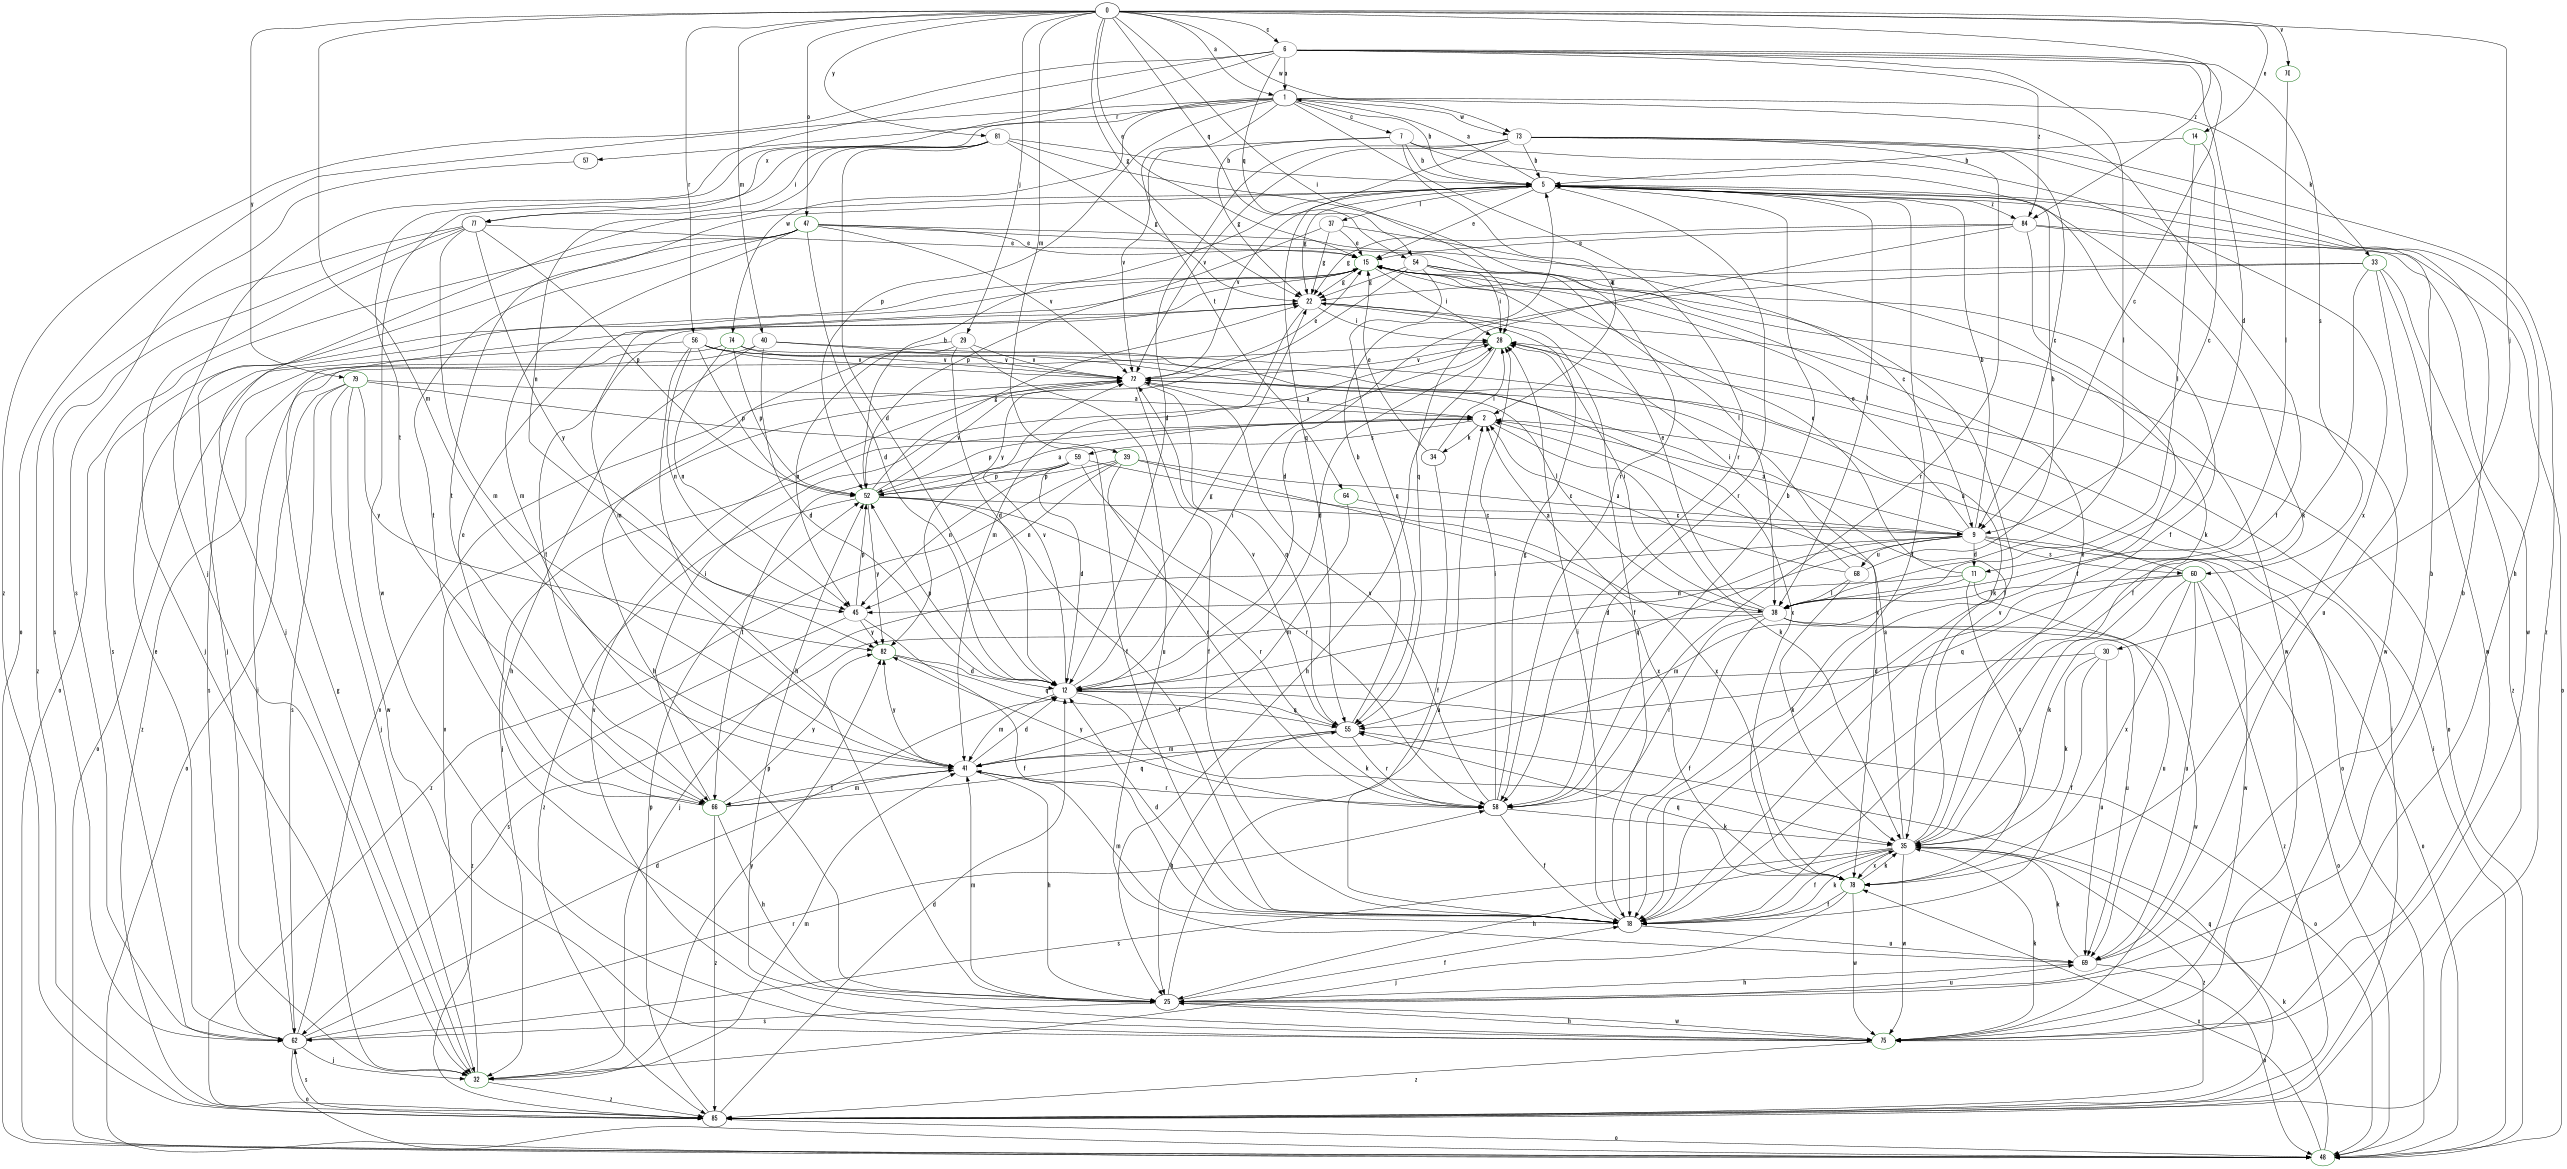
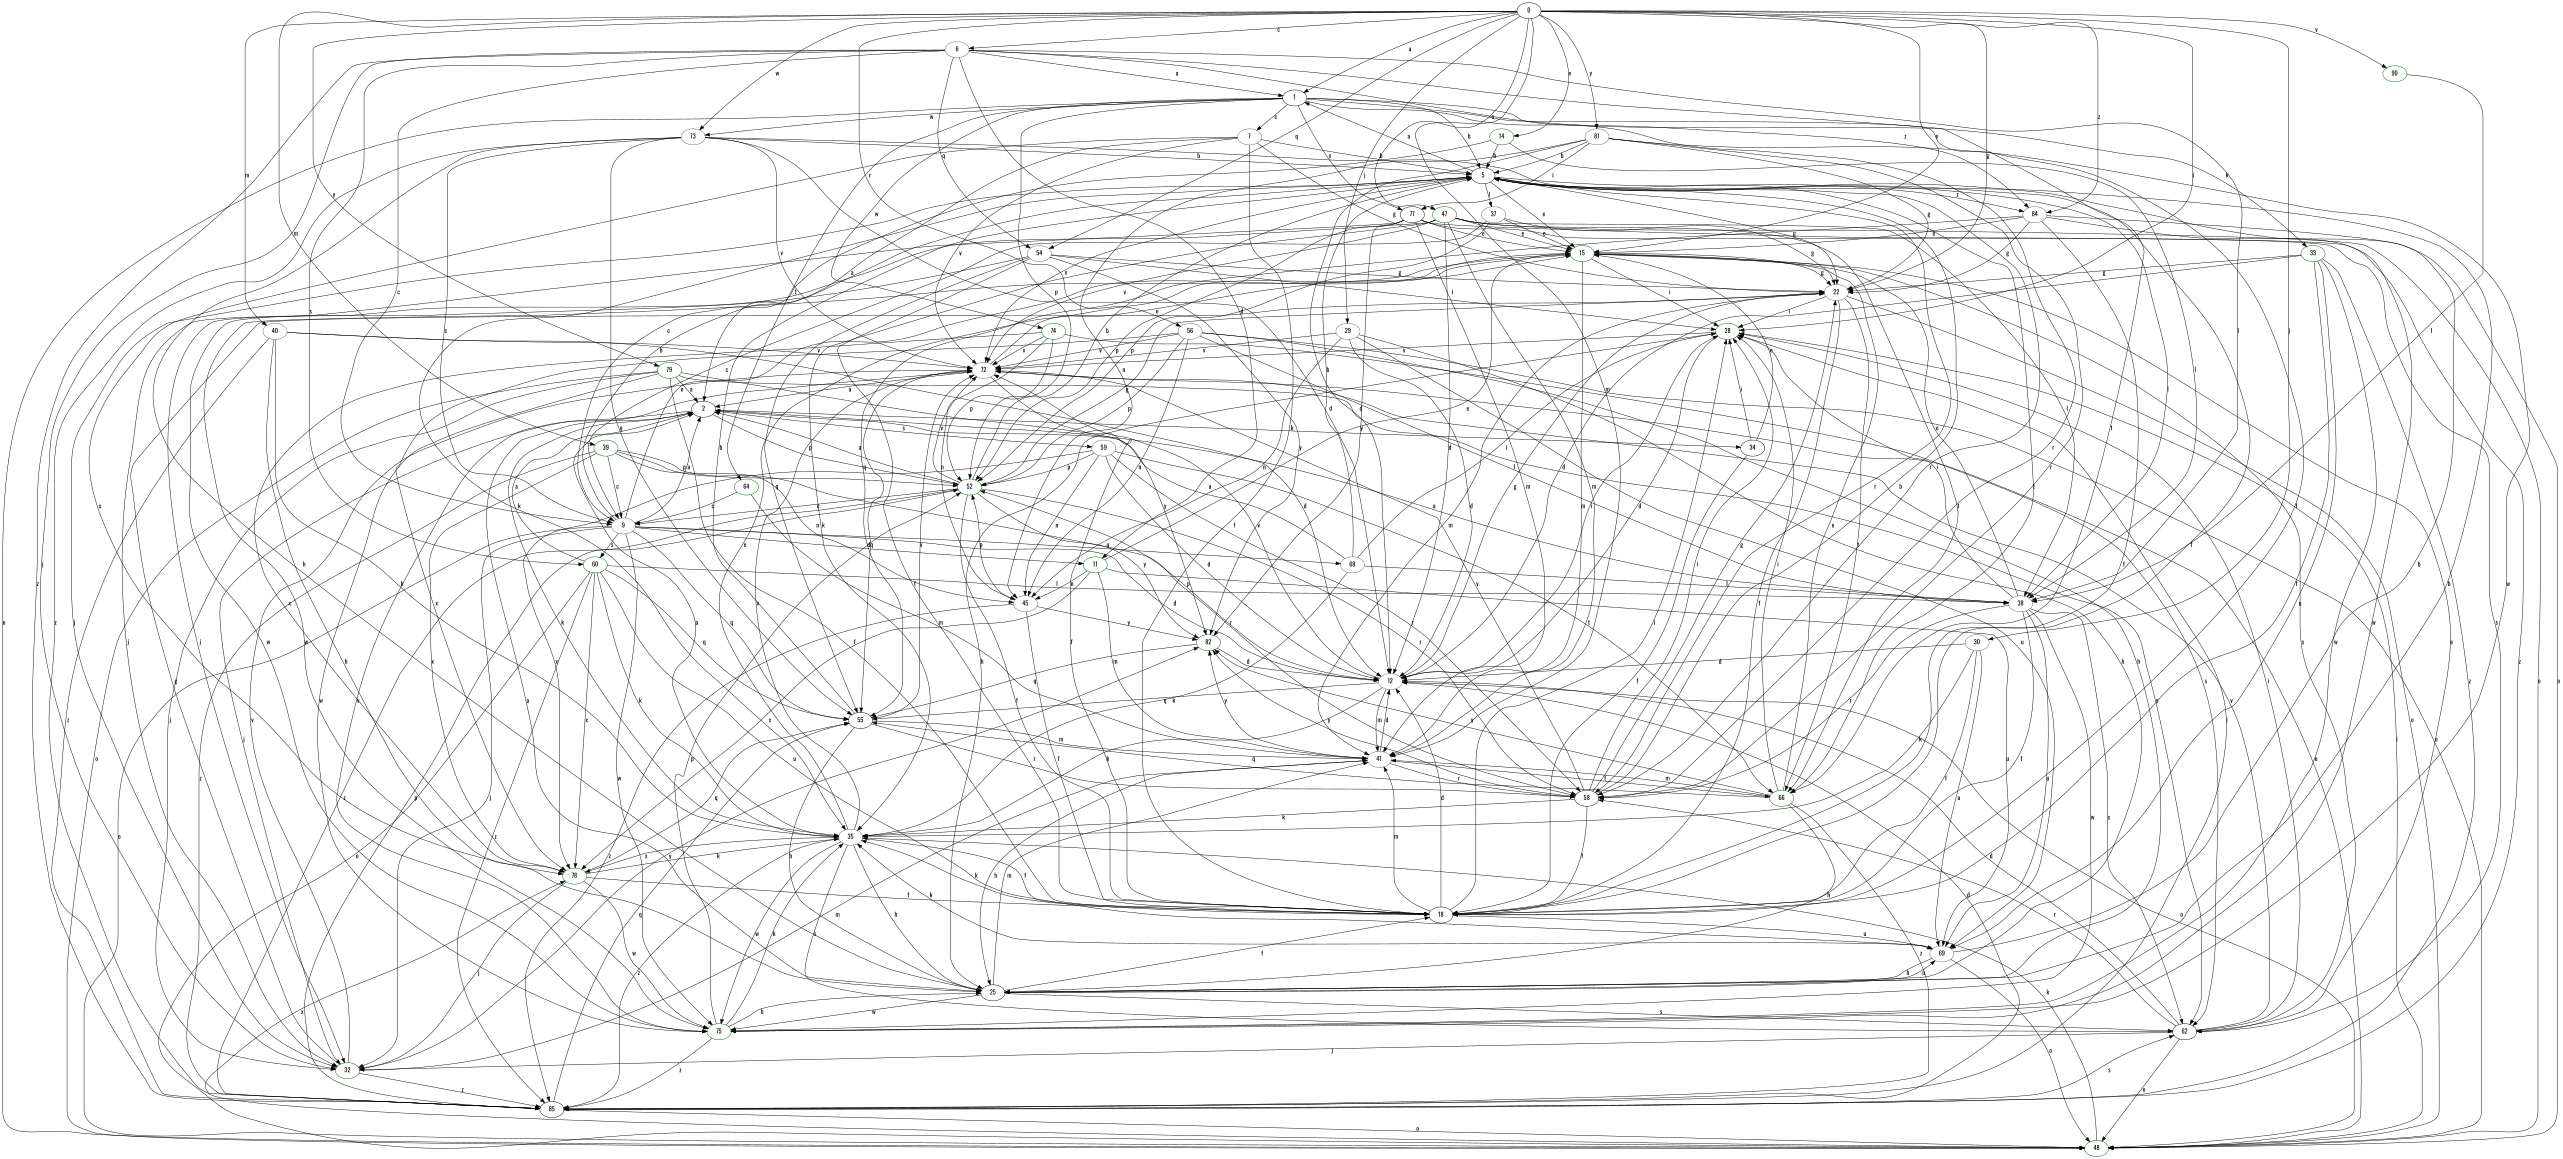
(2288, 74) -> (2395, 74)
(586, 161) -> none
